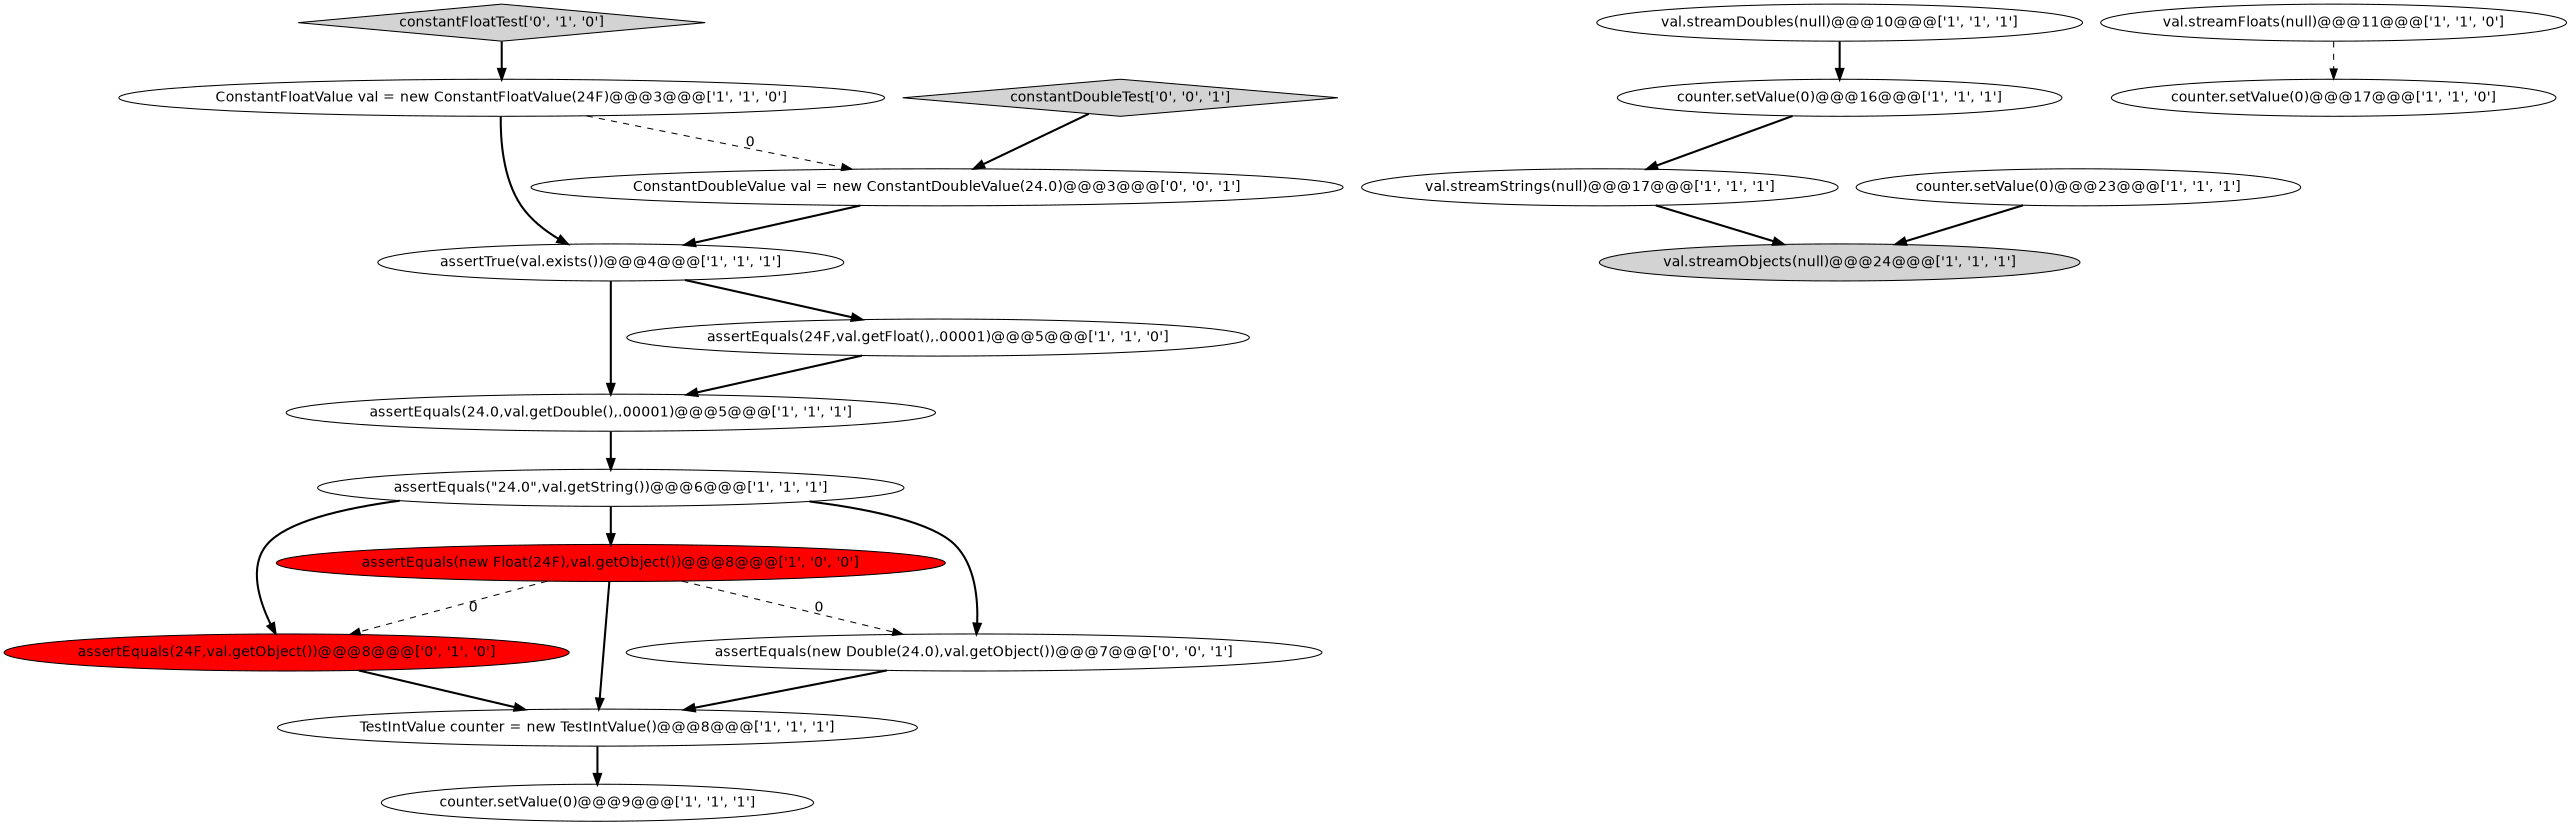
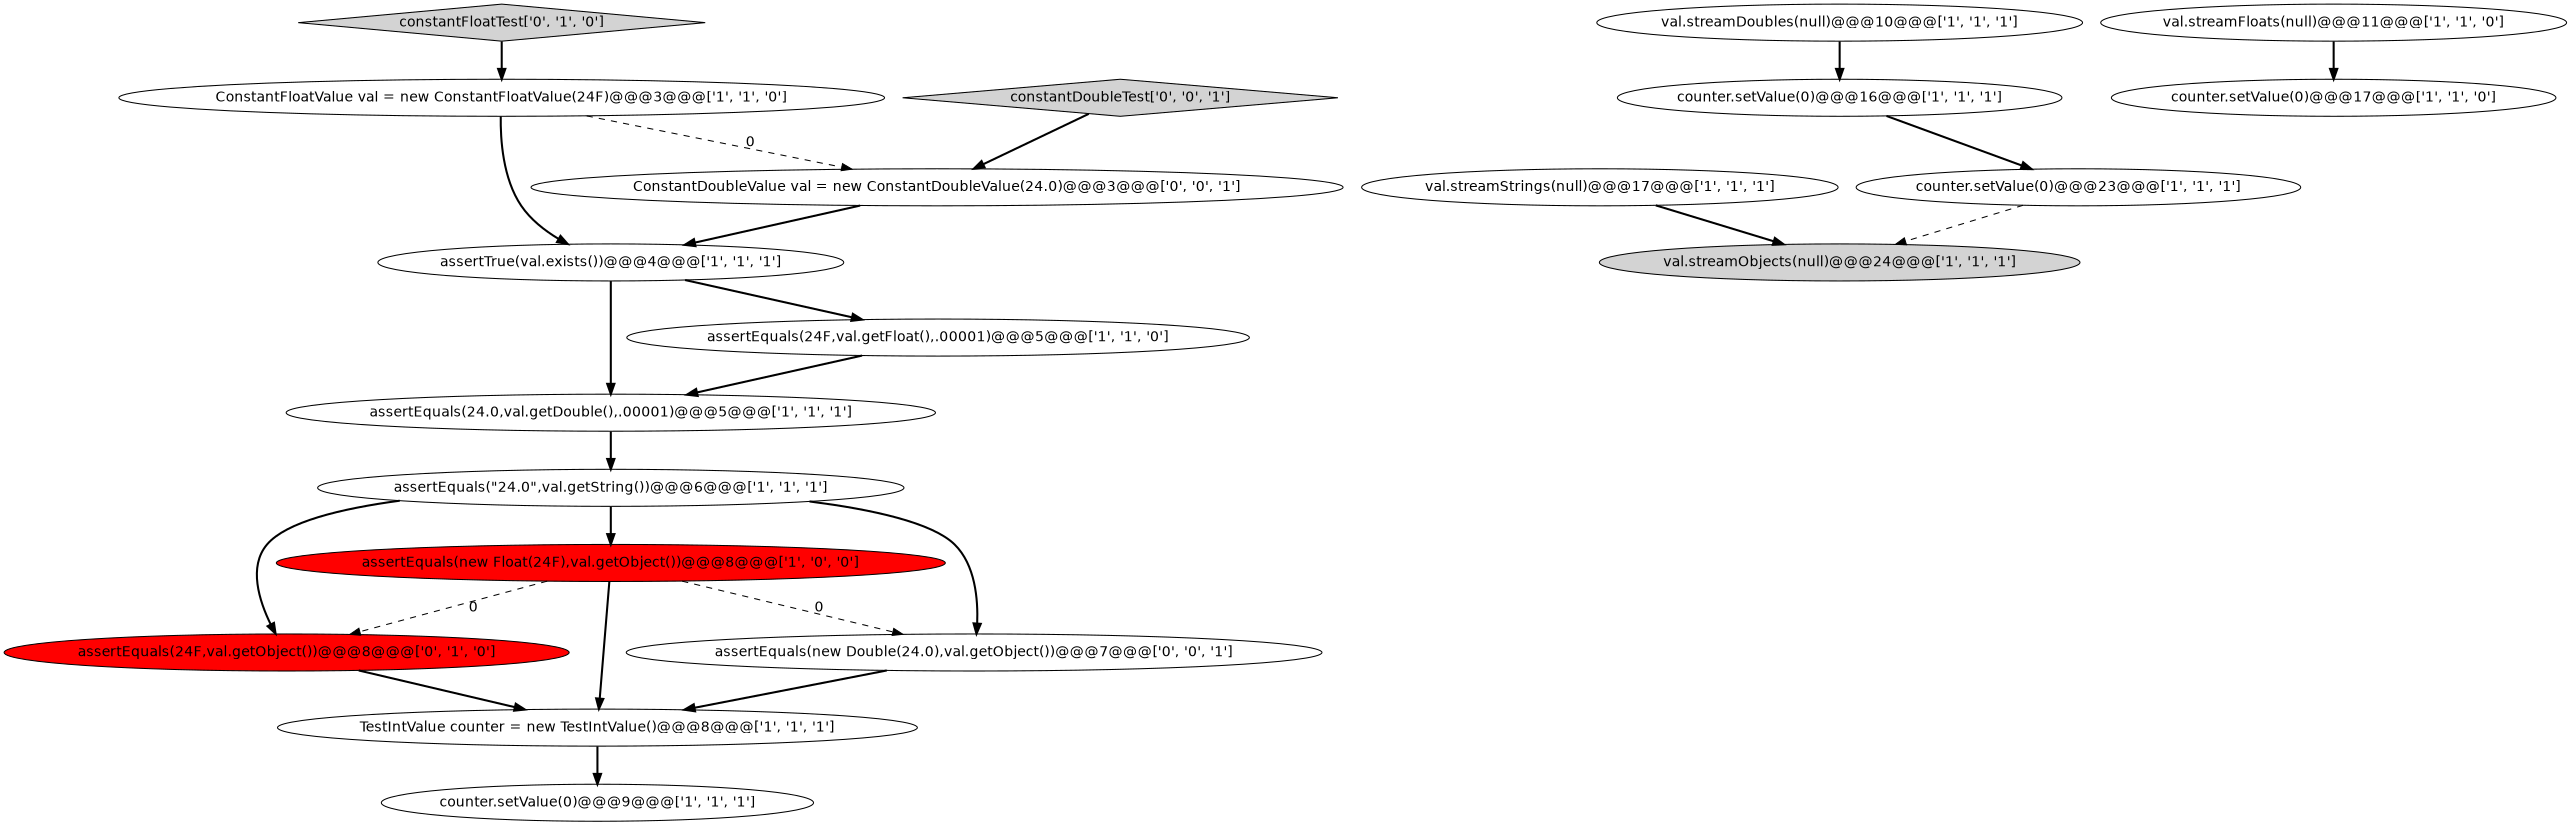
(2334, 55) -> (2334, 55)
(1724, 141) -> (1954, 141)
(1964, 223) -> (1964, 223)
